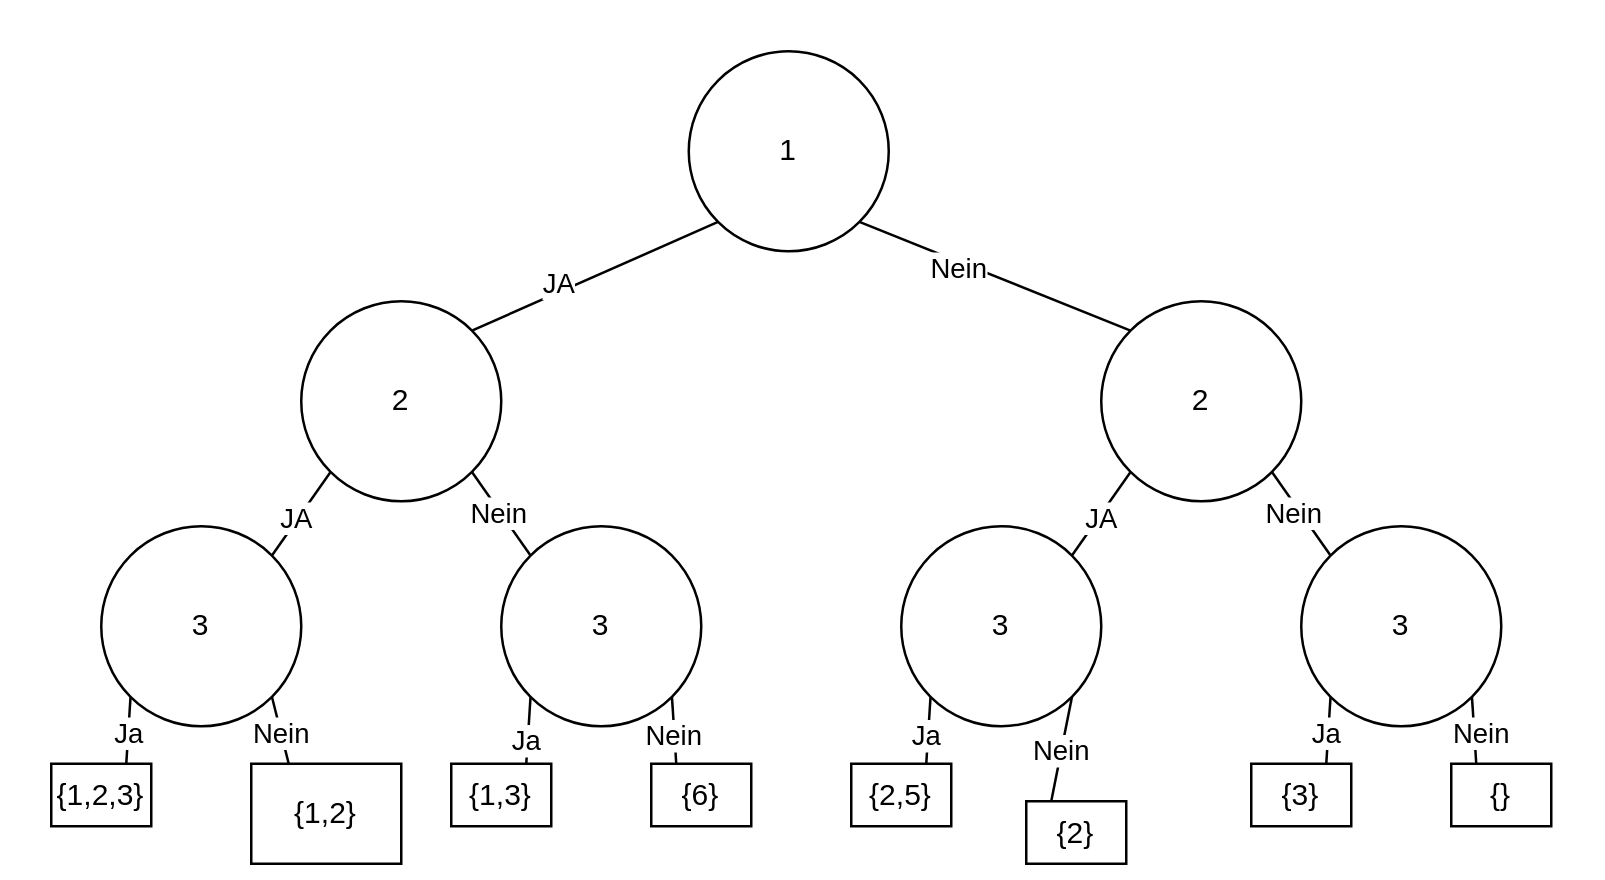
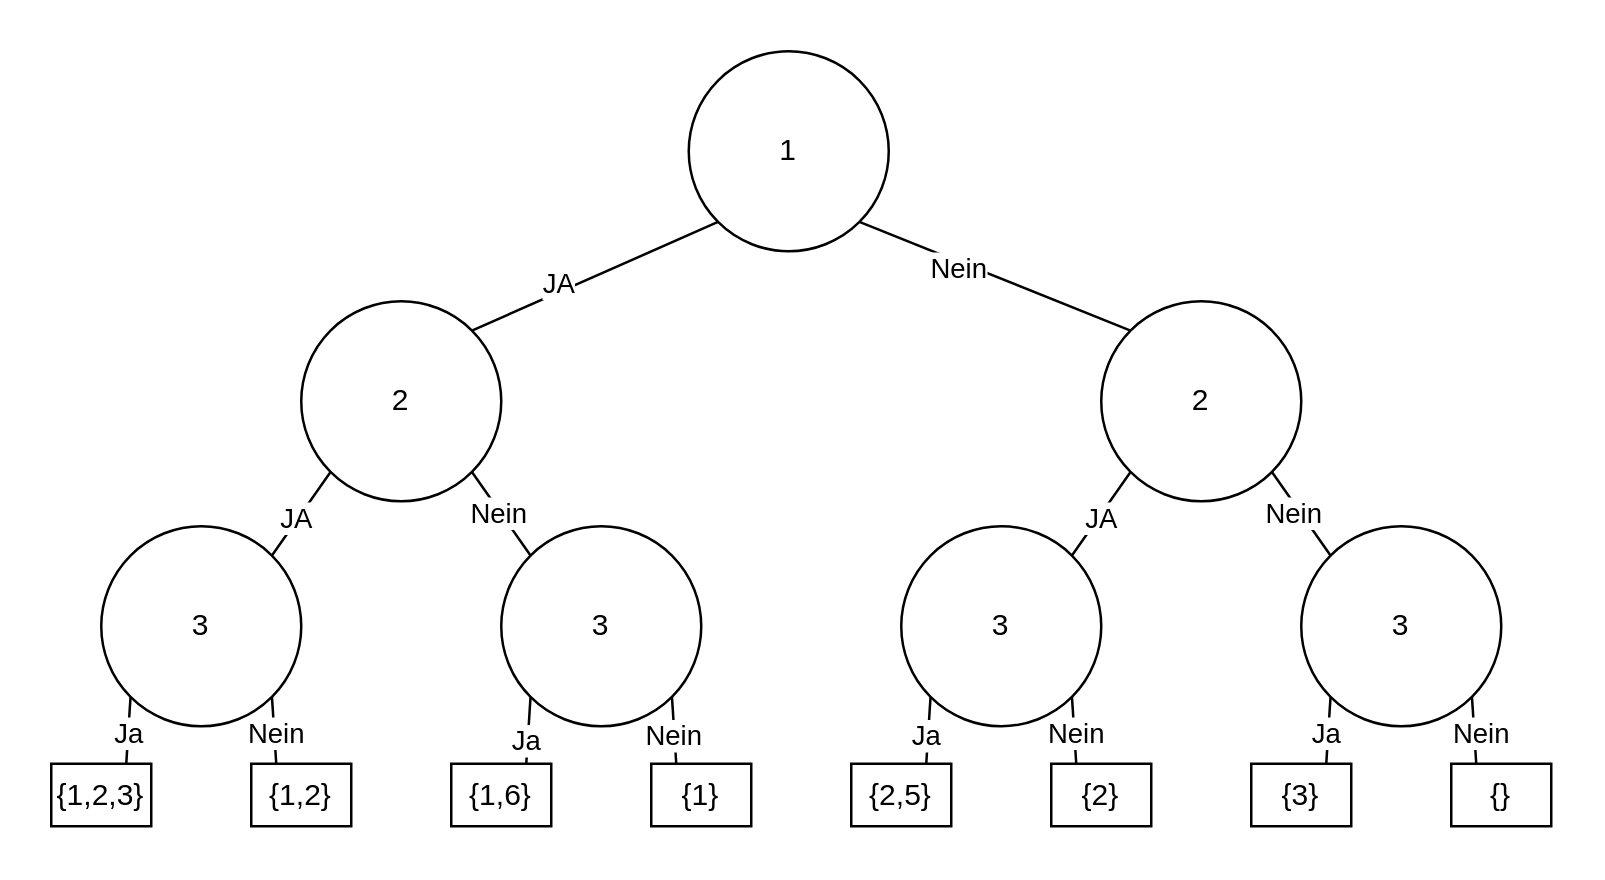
(501, 796) -> (501, 796)
(701, 796) -> (701, 796)
(326, 814) -> (301, 795)
(1076, 833) -> (1101, 795)
